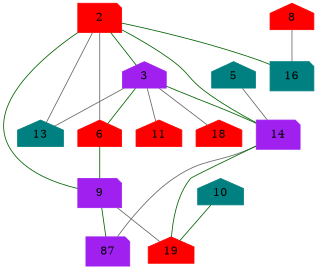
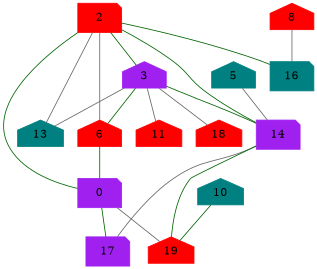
(100, 193) -> (100, 193)
(108, 251) -> (108, 251)
